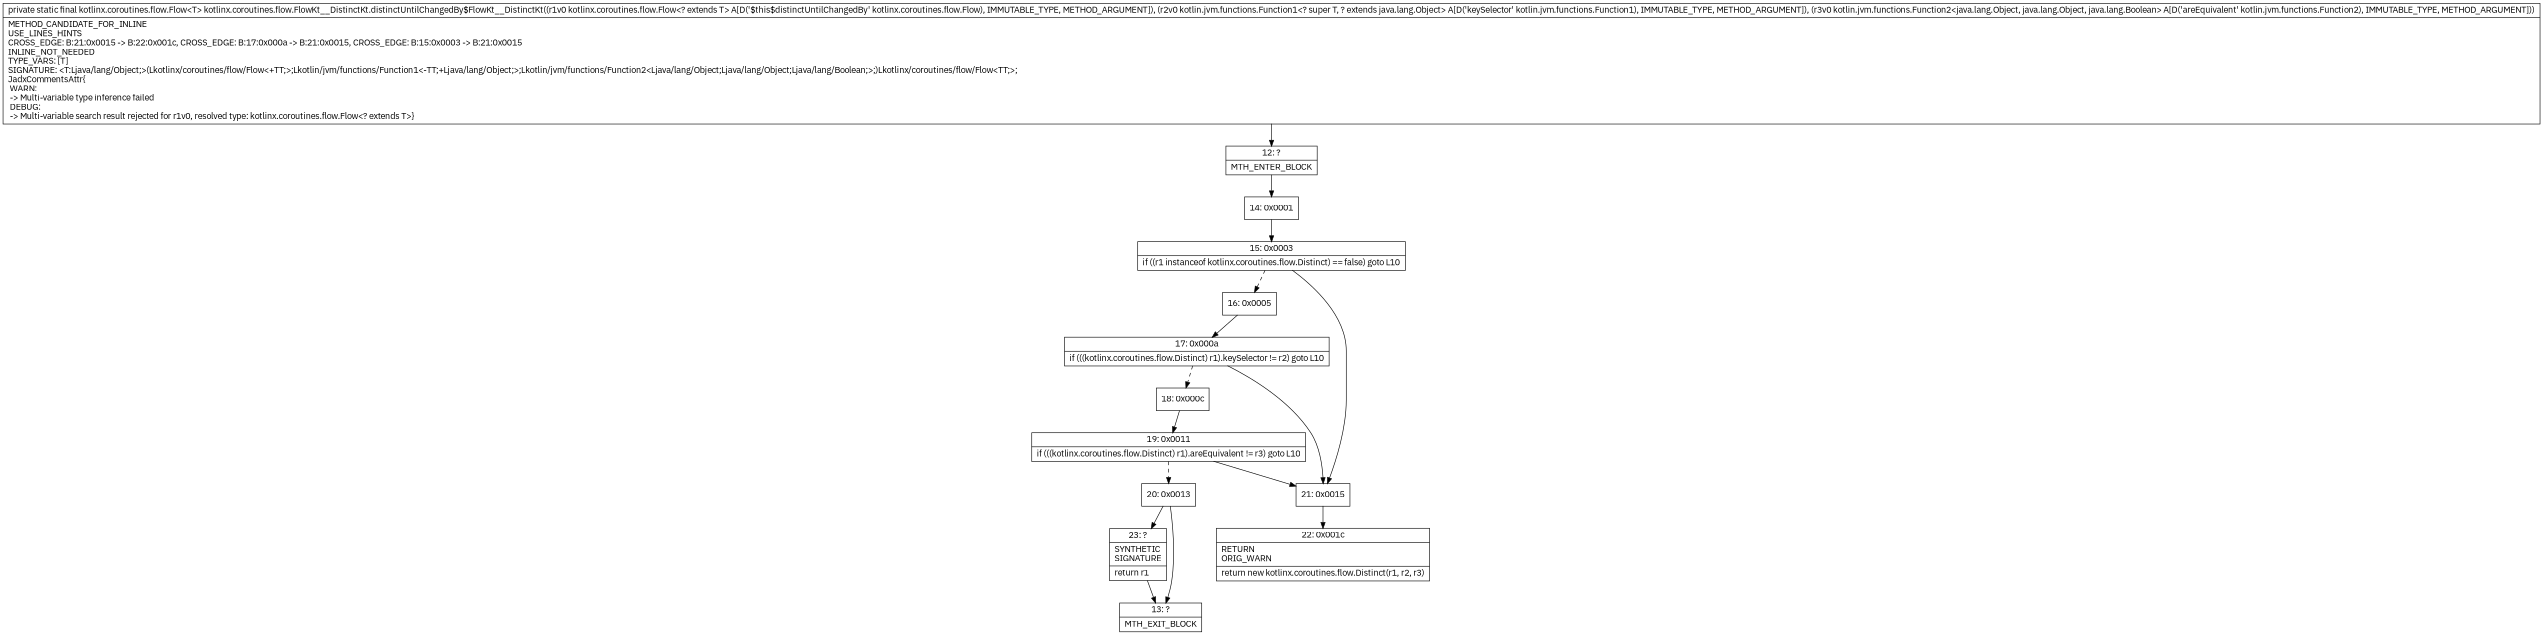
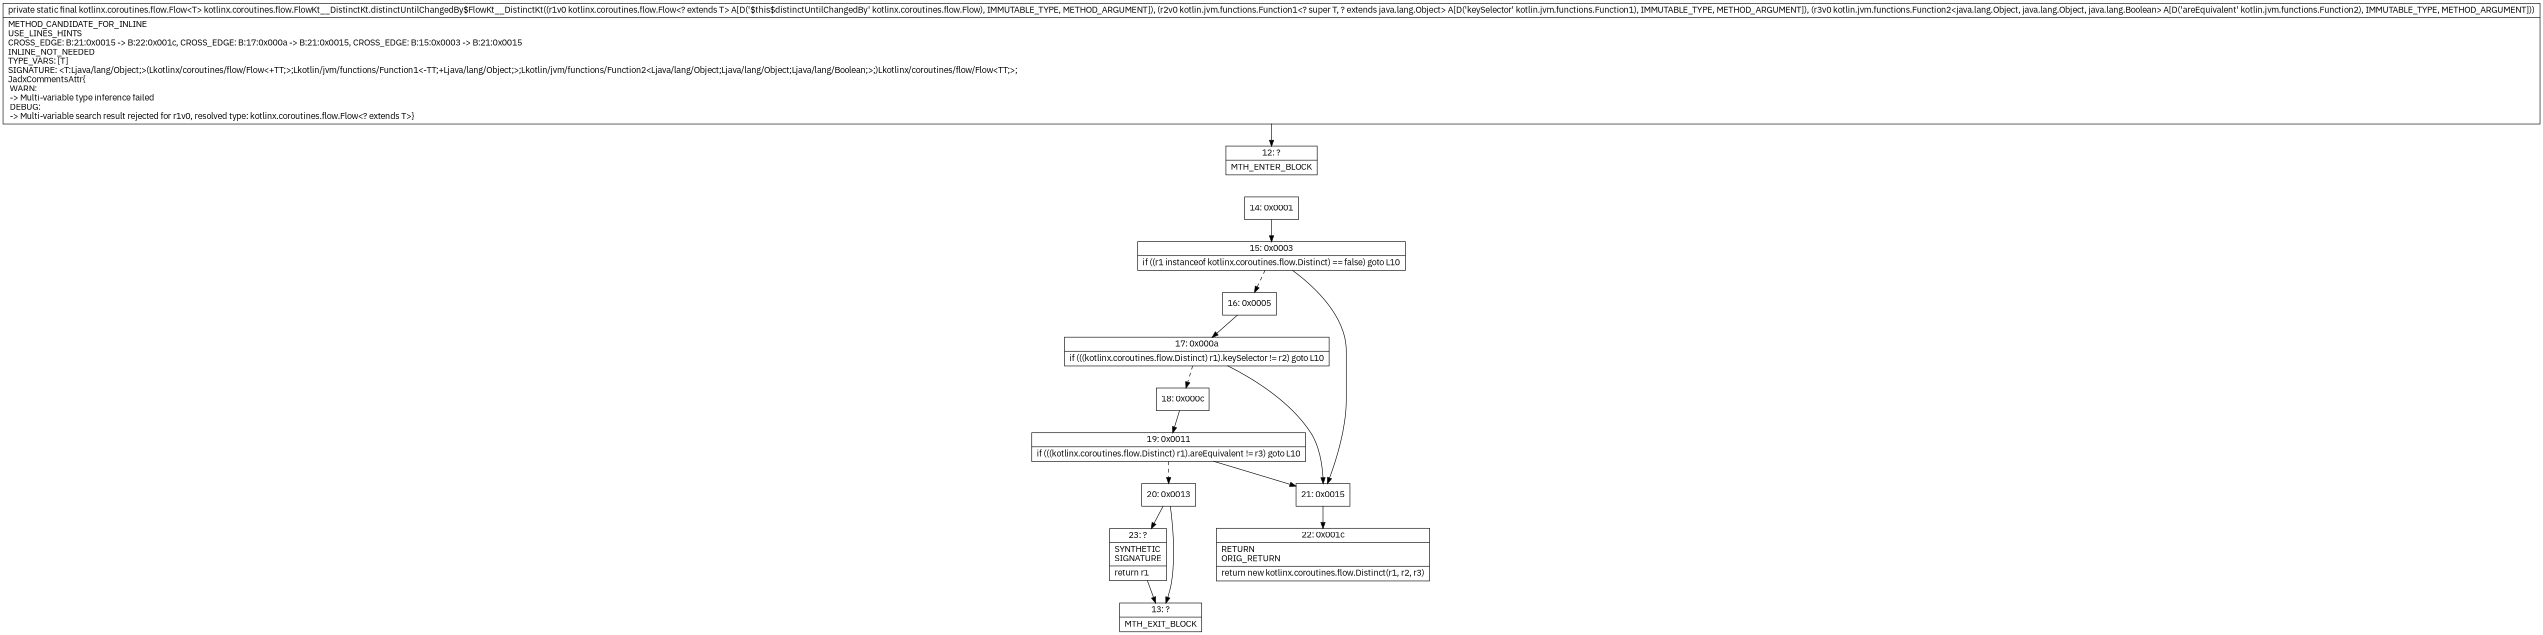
(1272, 183) -> none
(1246, 559) -> (1251, 559)
